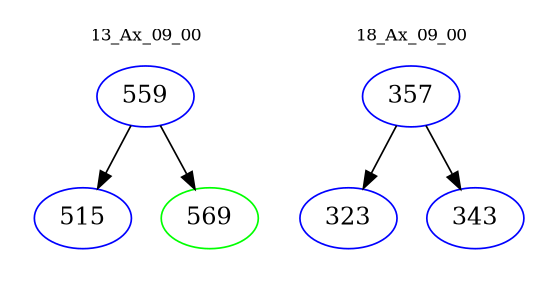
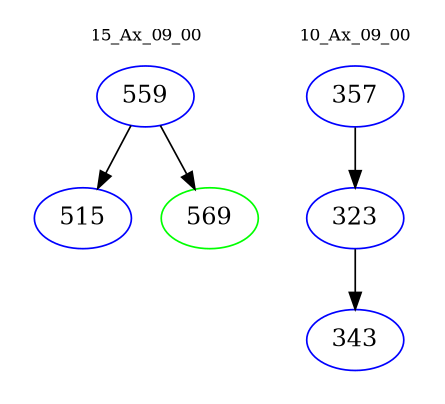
(146, 36) -> (146, 36)
(412, 36) -> (355, 36)
(439, 150) -> (355, 271)
